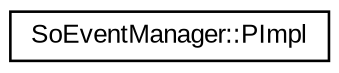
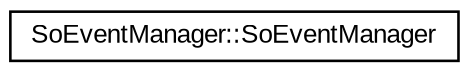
(170, 36) -> (234, 36)
